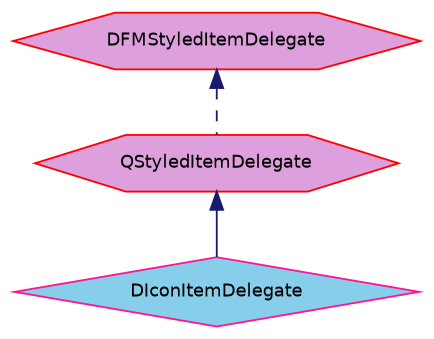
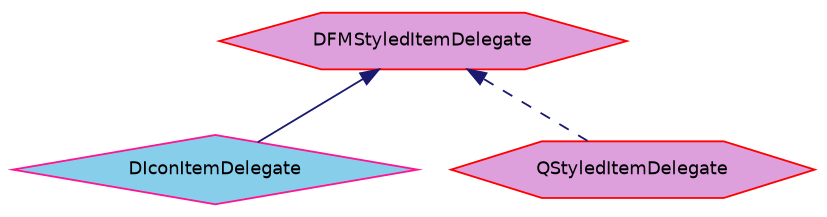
(217, 233) -> (310, 111)
